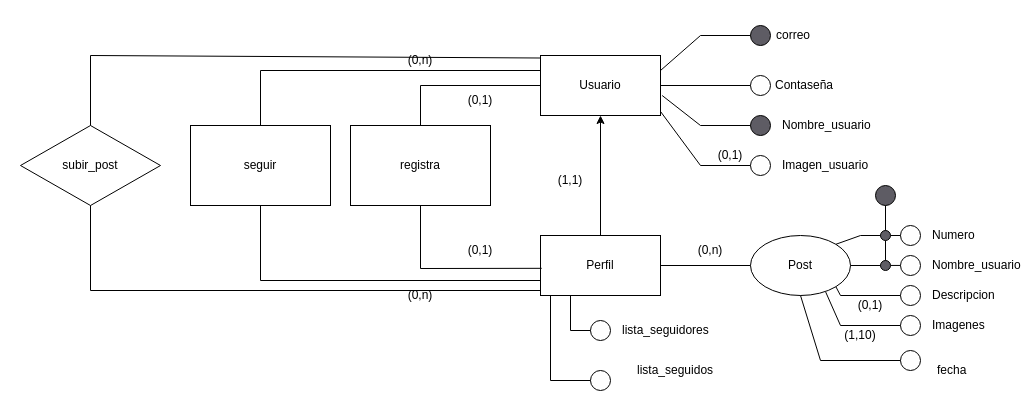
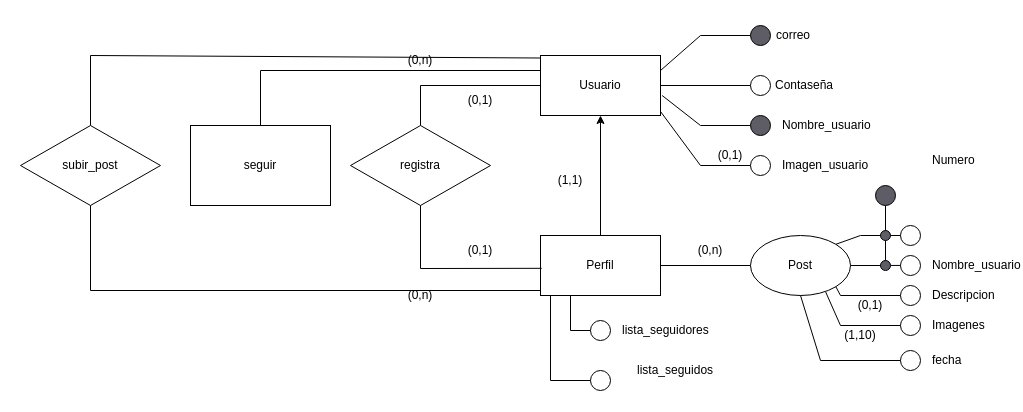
(421, 166) -> (421, 166)
(961, 236) -> (961, 161)
(363, 281) -> none
(966, 371) -> (961, 361)
